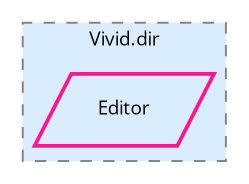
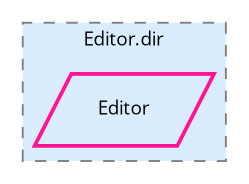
(124, 41) -> (124, 41)
